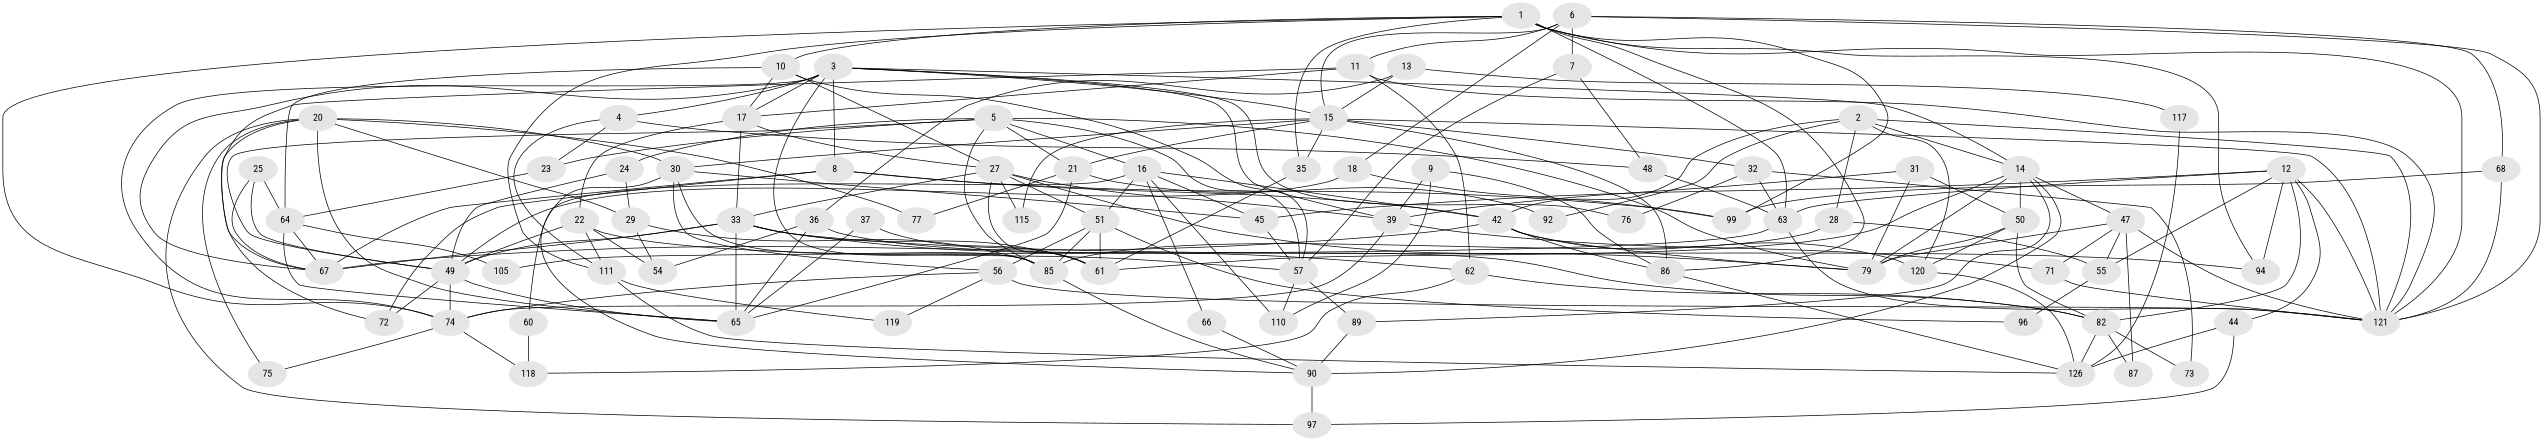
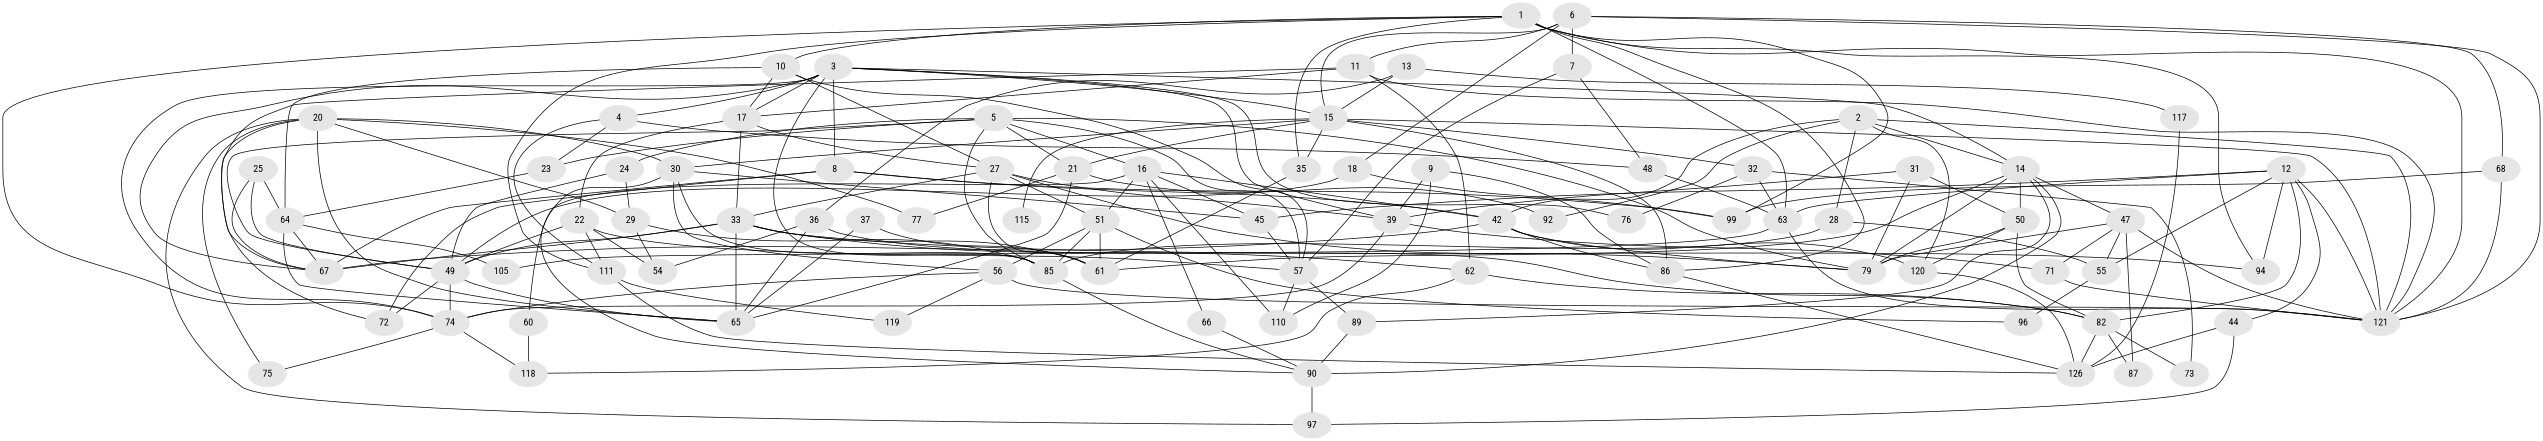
(1008, 195) -> none
